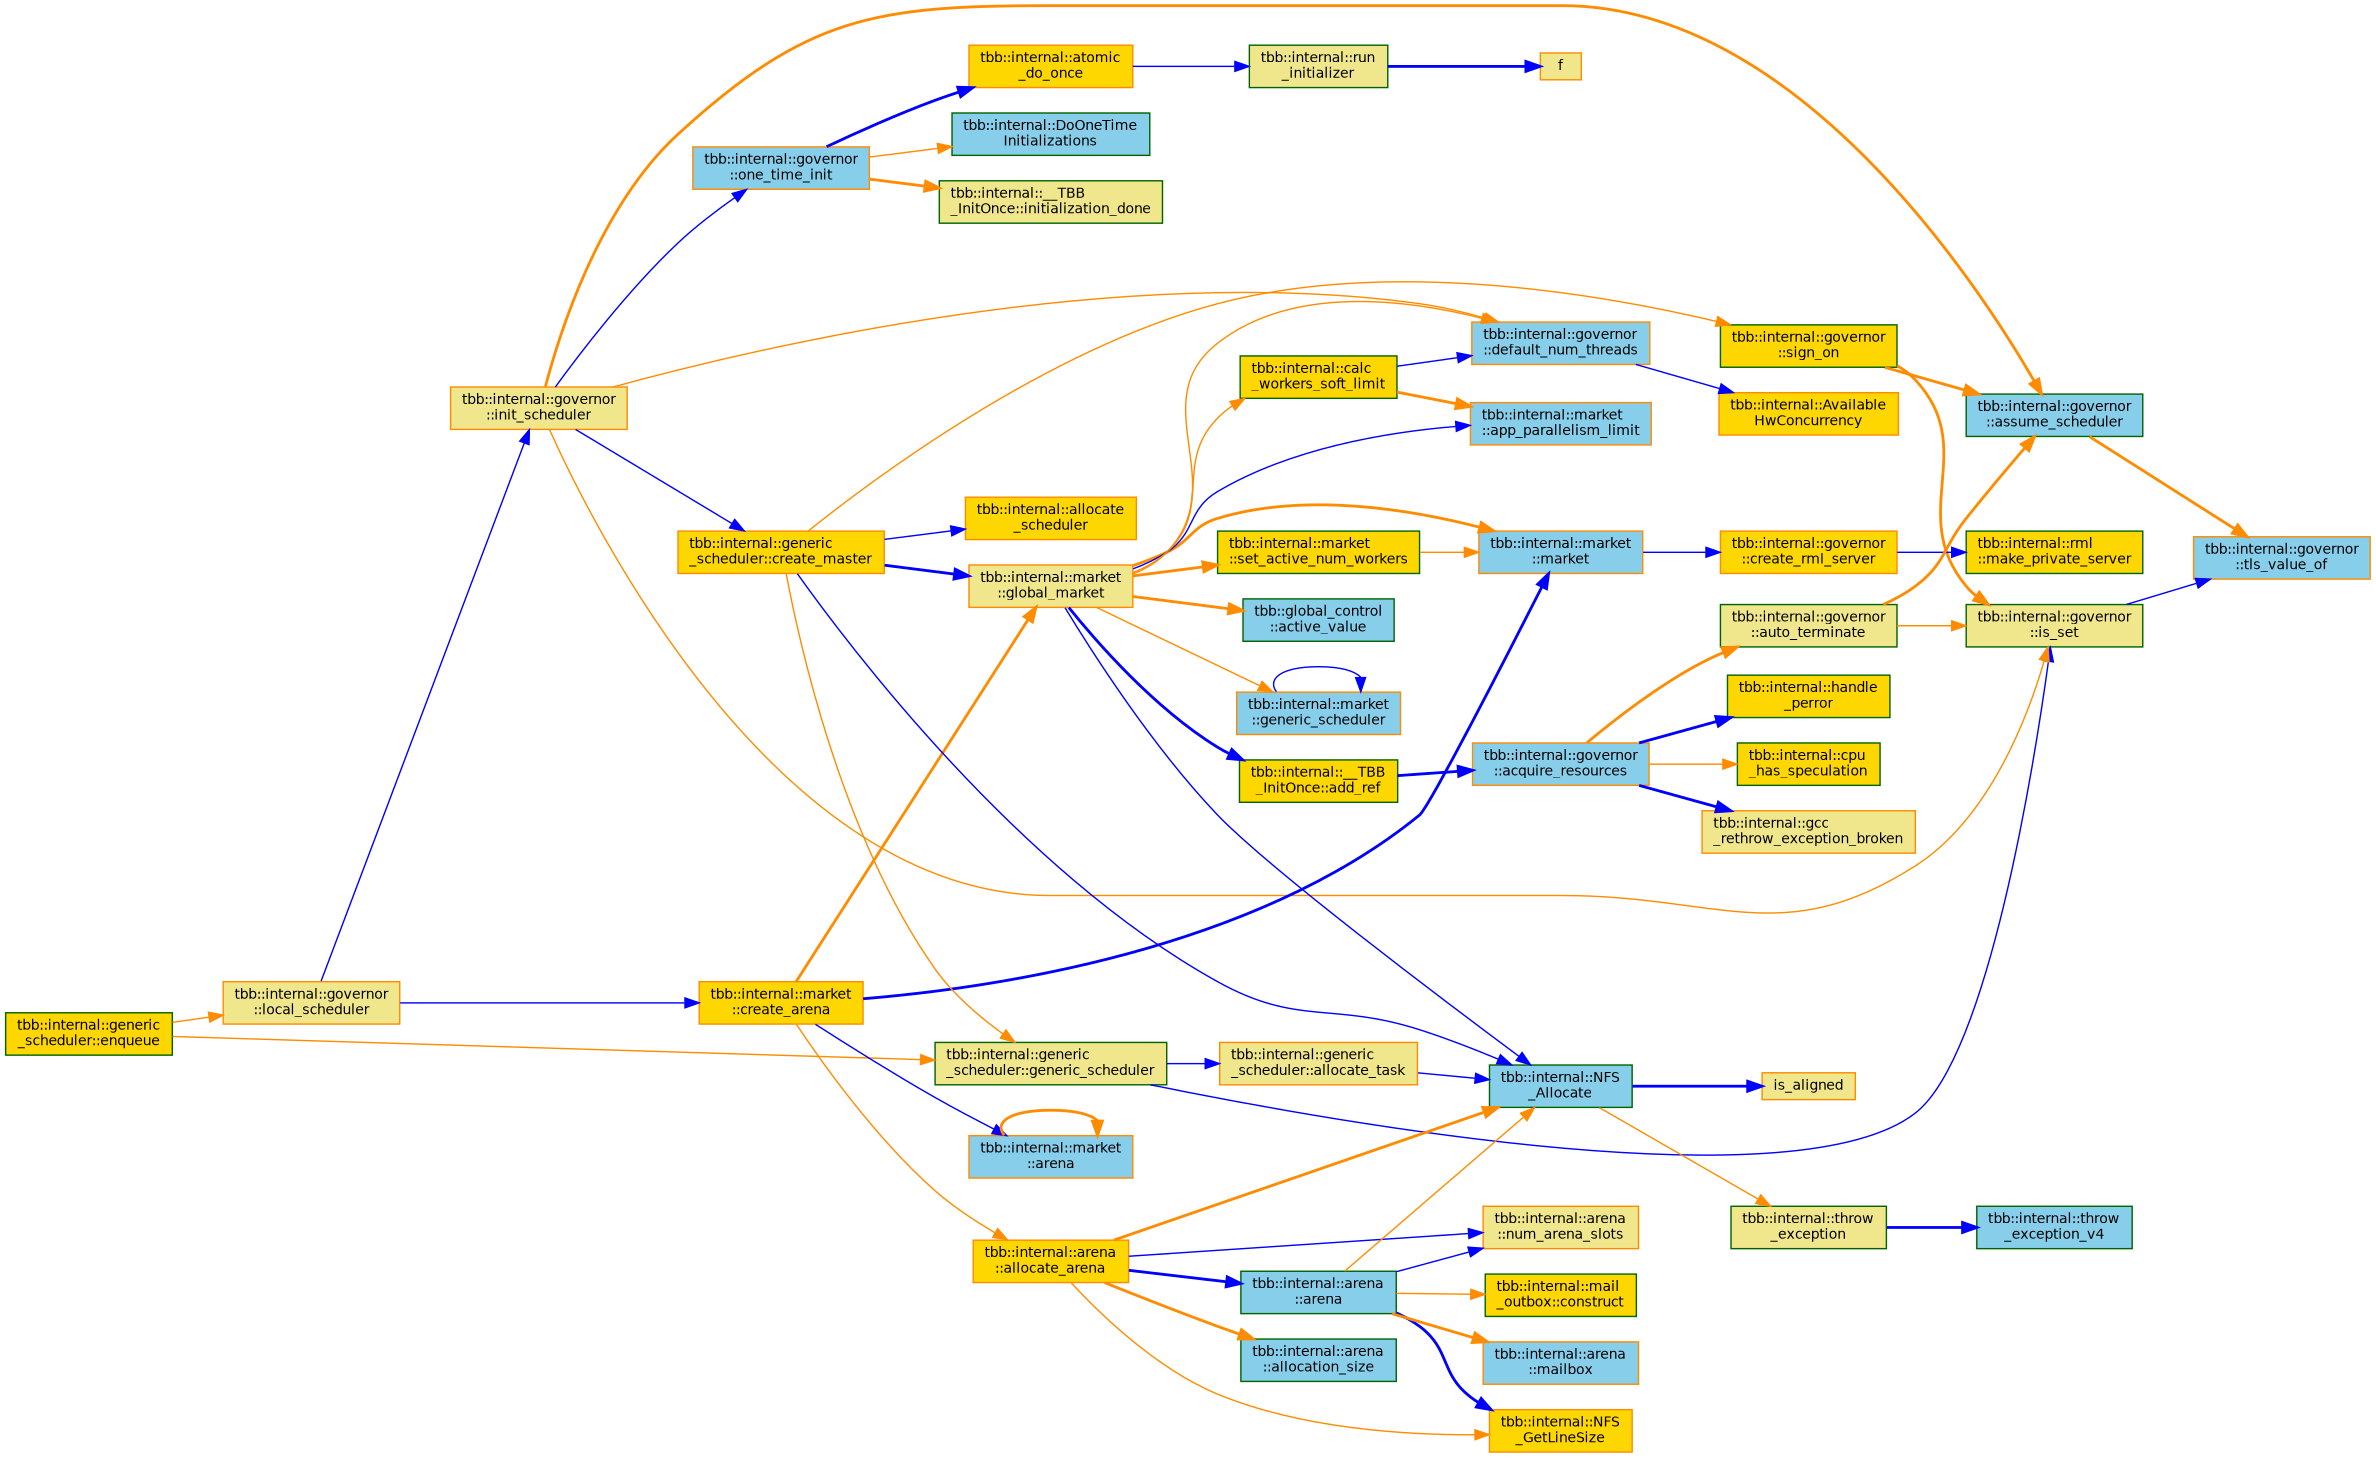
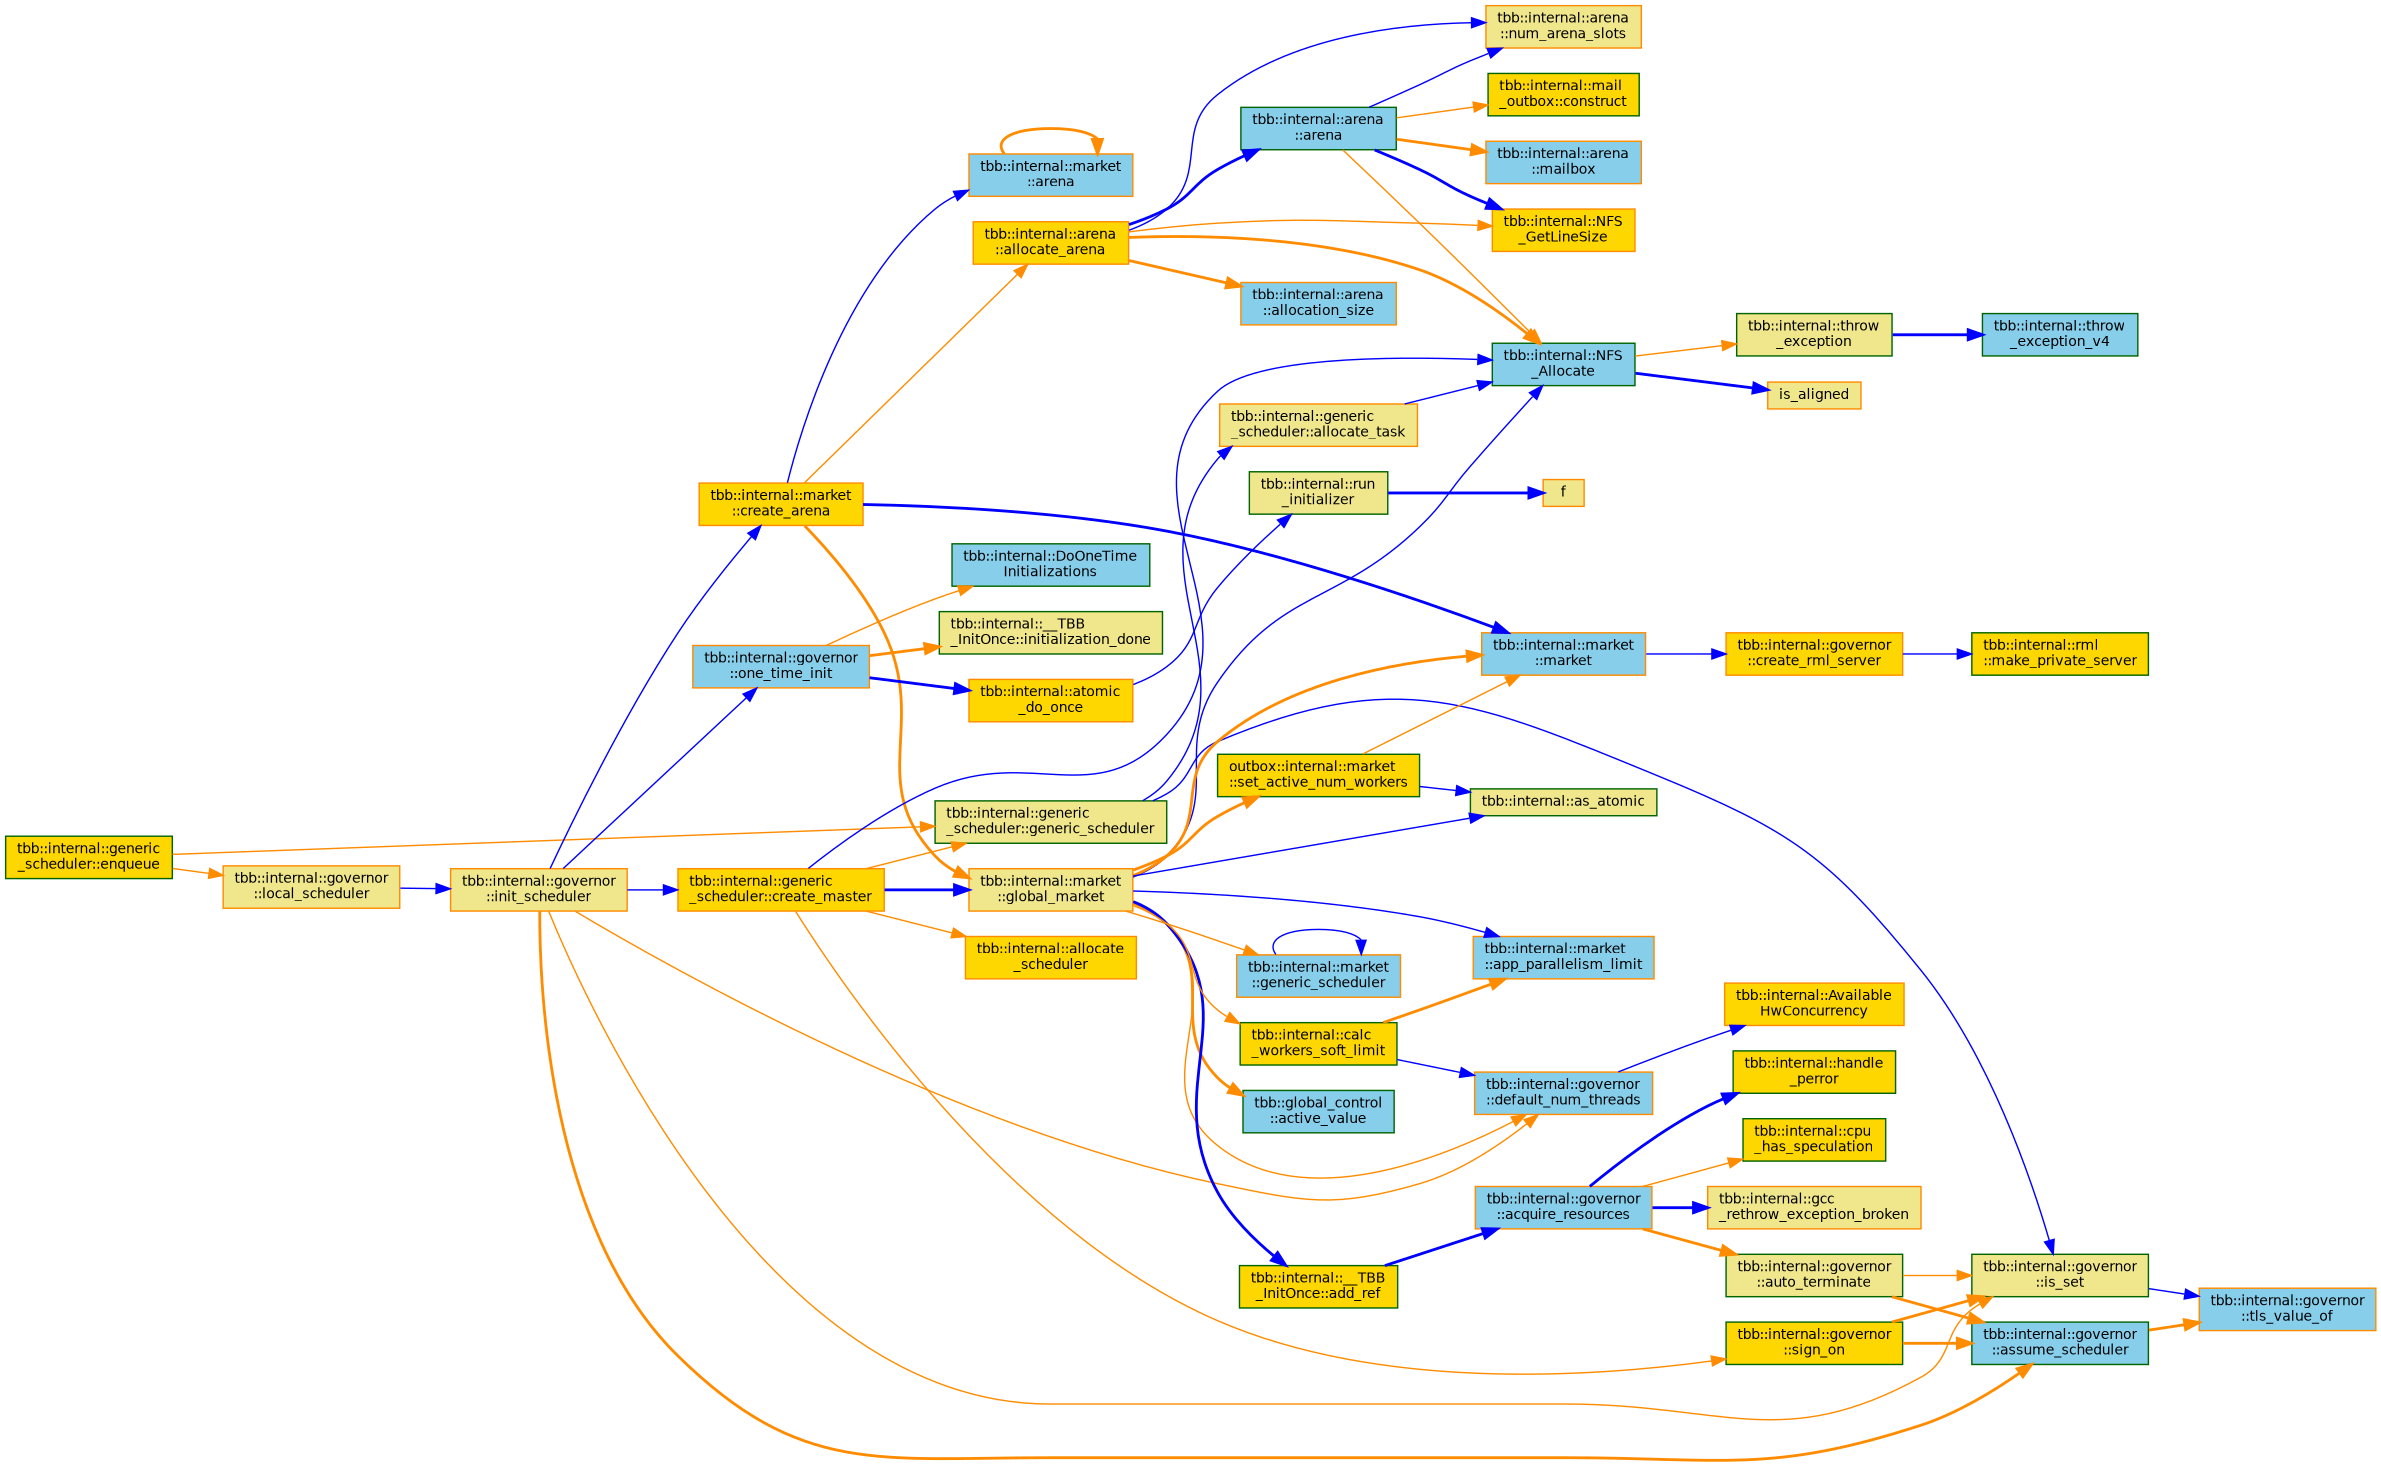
(918, 535) -> (909, 922)
(1319, 552) -> (1319, 775)
none -> (1564, 802)
(542, 1003) -> (640, 695)
(1319, 1360) -> (1319, 304)
